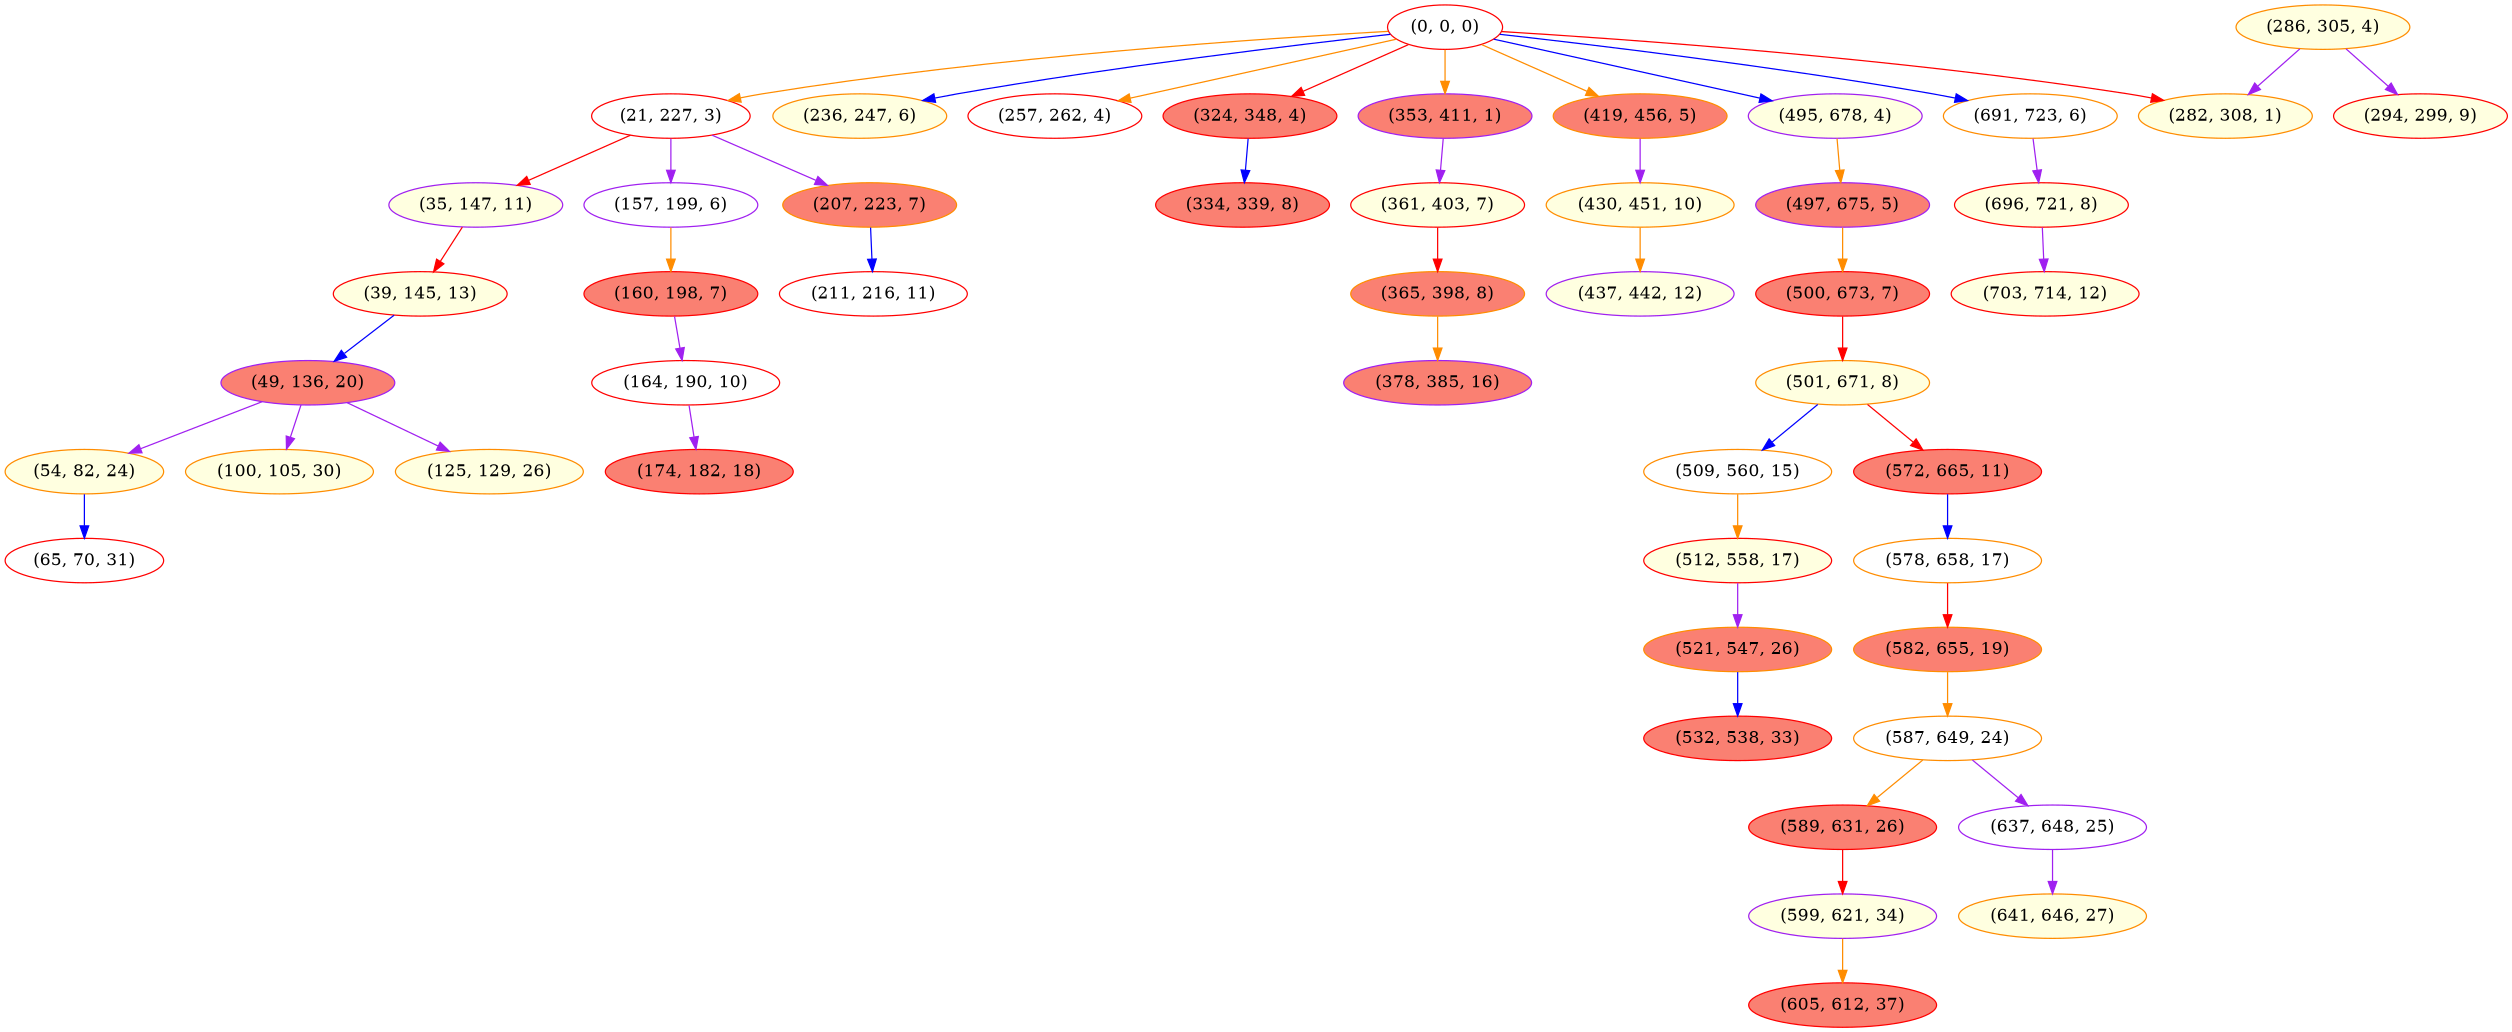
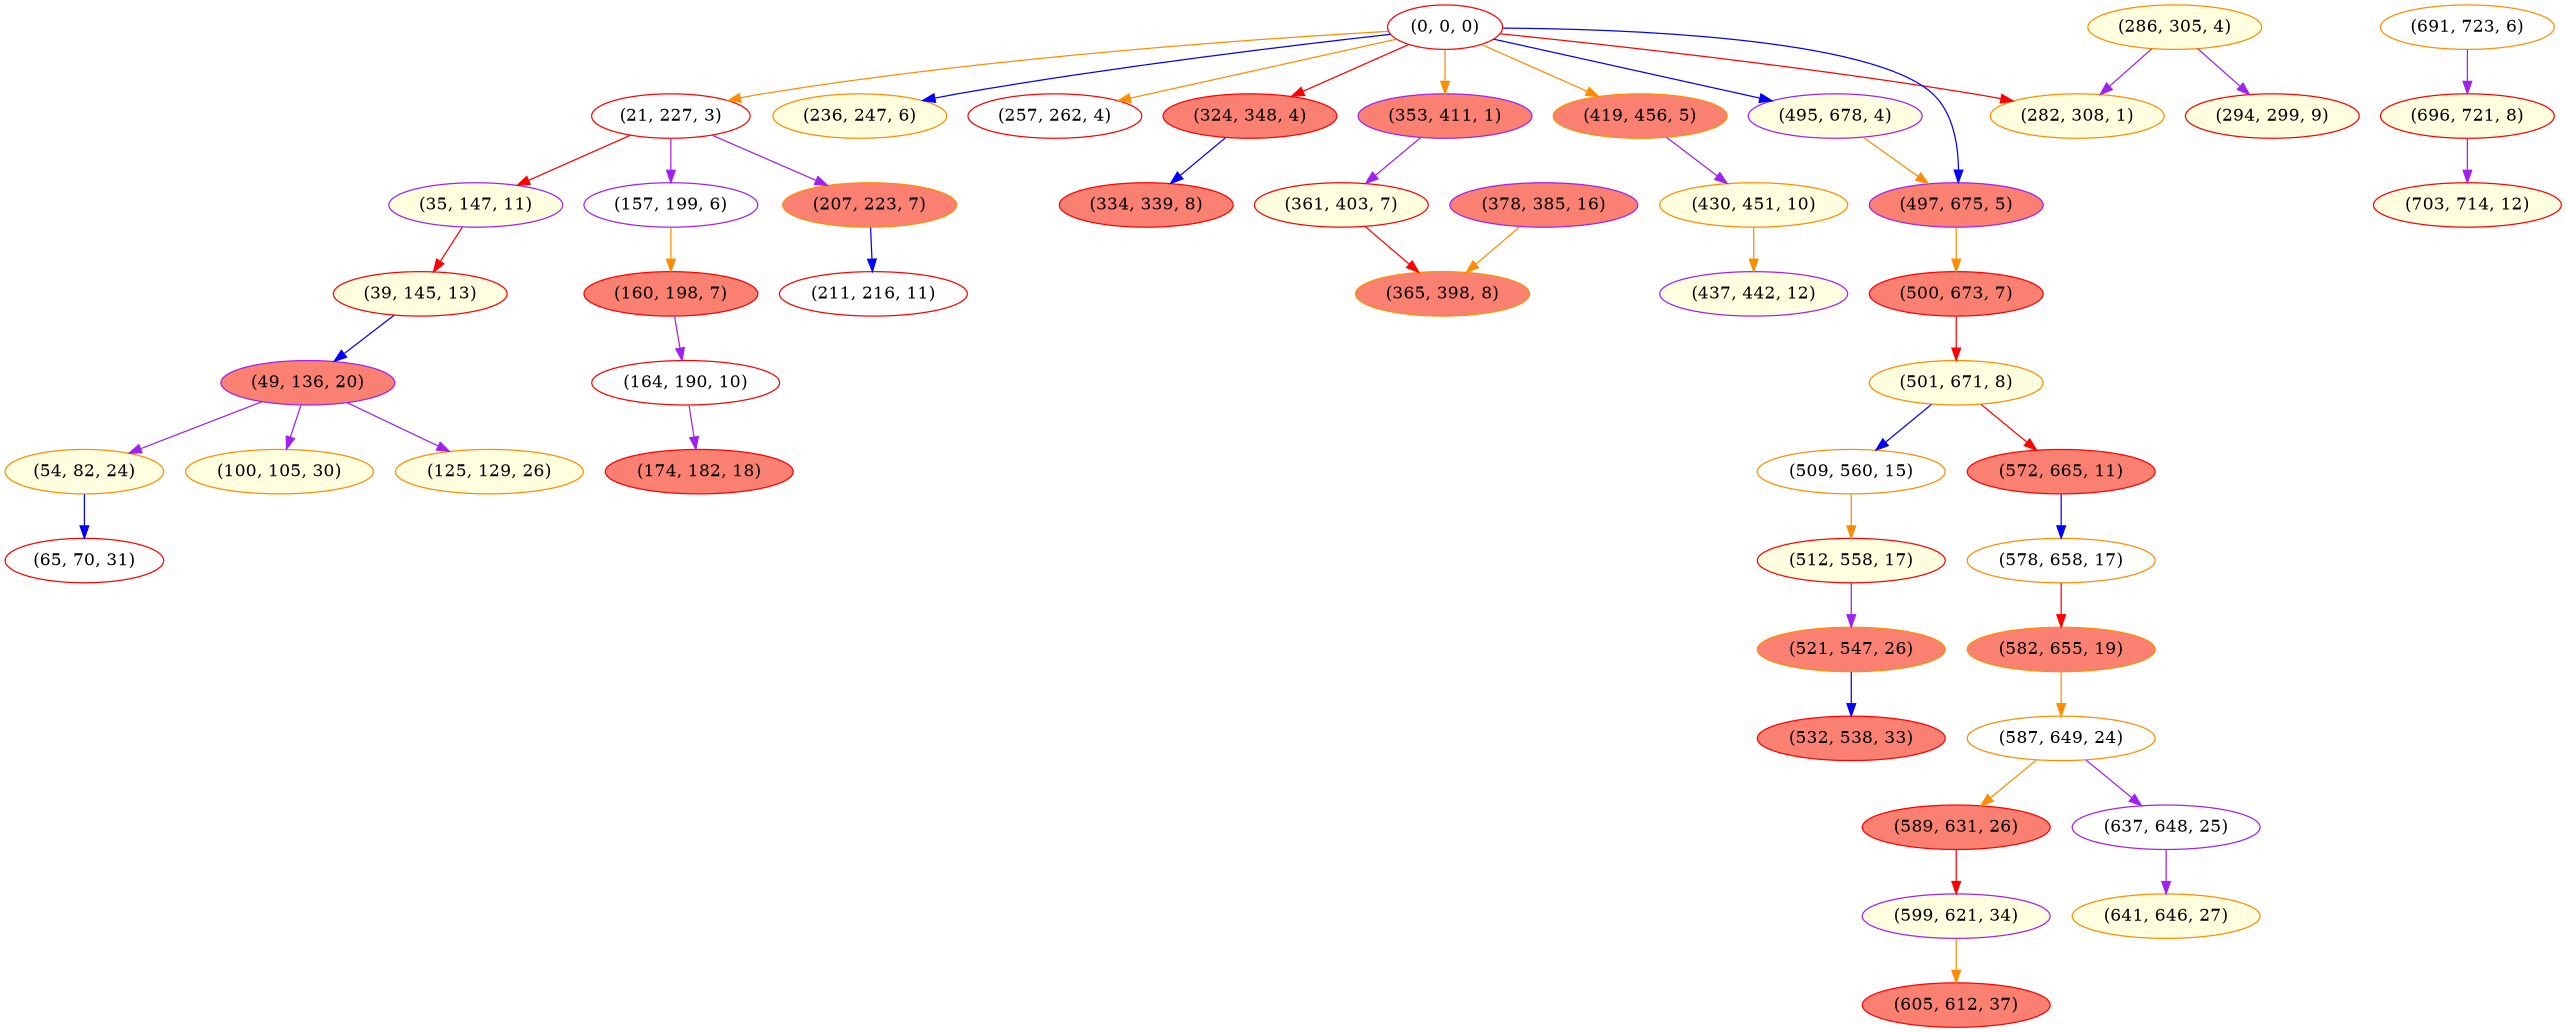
(1728, 63) -> (1764, 43)
(1438, 332) -> (1498, 245)
